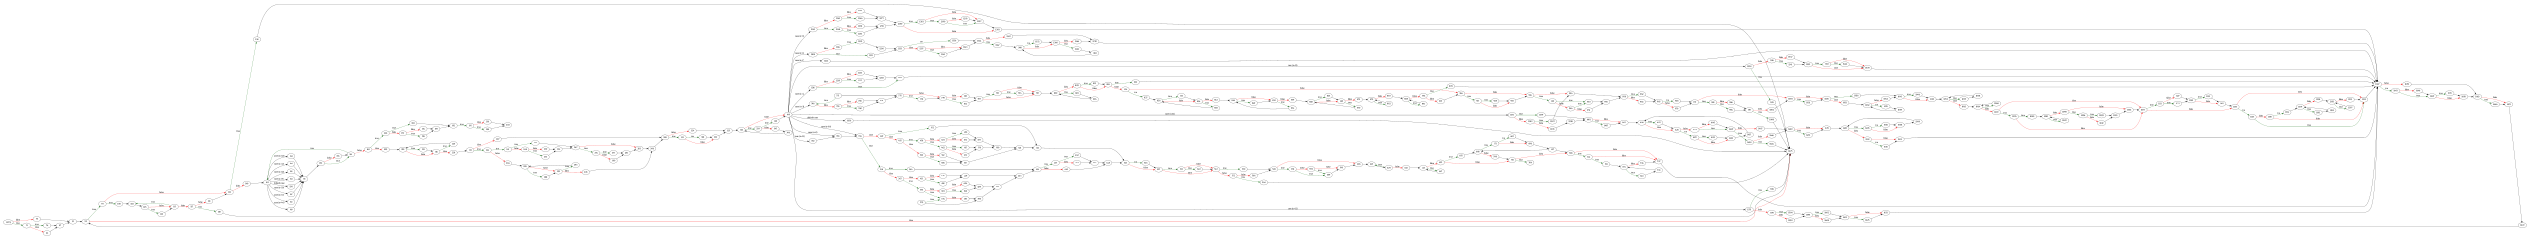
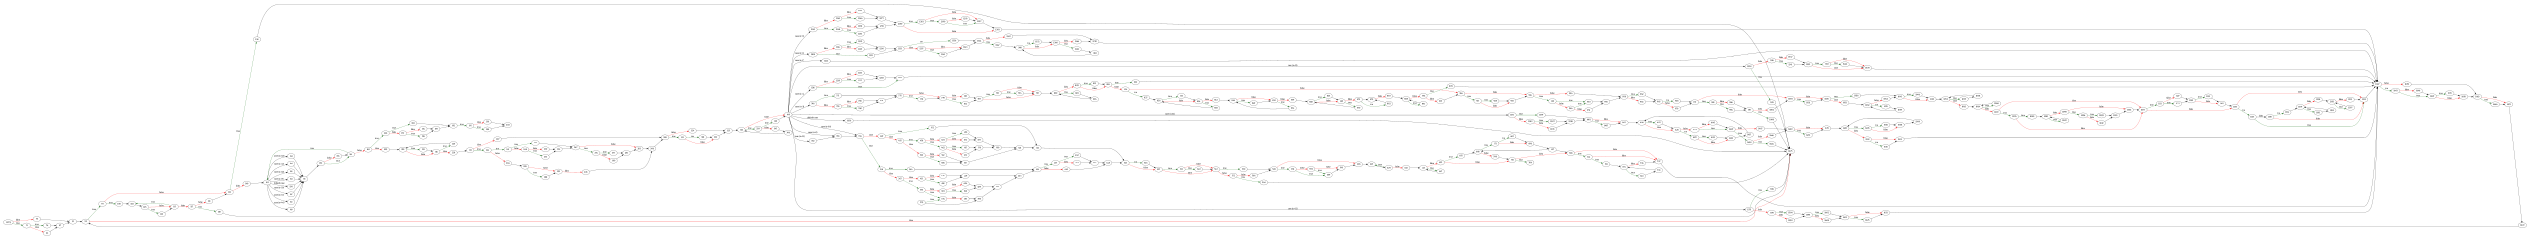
none -> (860, 49)
(828, 103) -> (824, 98)
(1379, 104) -> (1372, 106)
(1559, 107) -> (1561, 122)
(2260, 117) -> (2260, 117)
(576, 165) -> none
